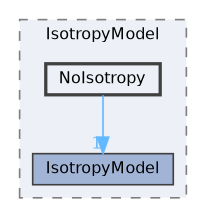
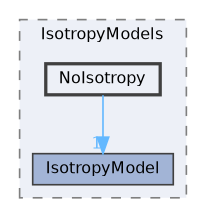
(103, 35) -> (103, 35)
